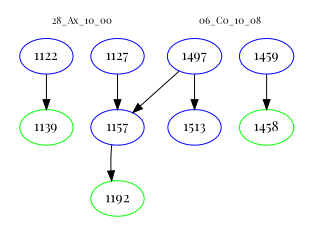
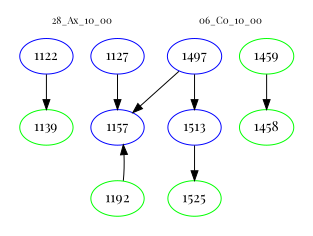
(231, 21) -> (231, 21)
(267, 56) -> (267, 56)
(111, 158) -> (124, 168)
none -> (195, 198)
